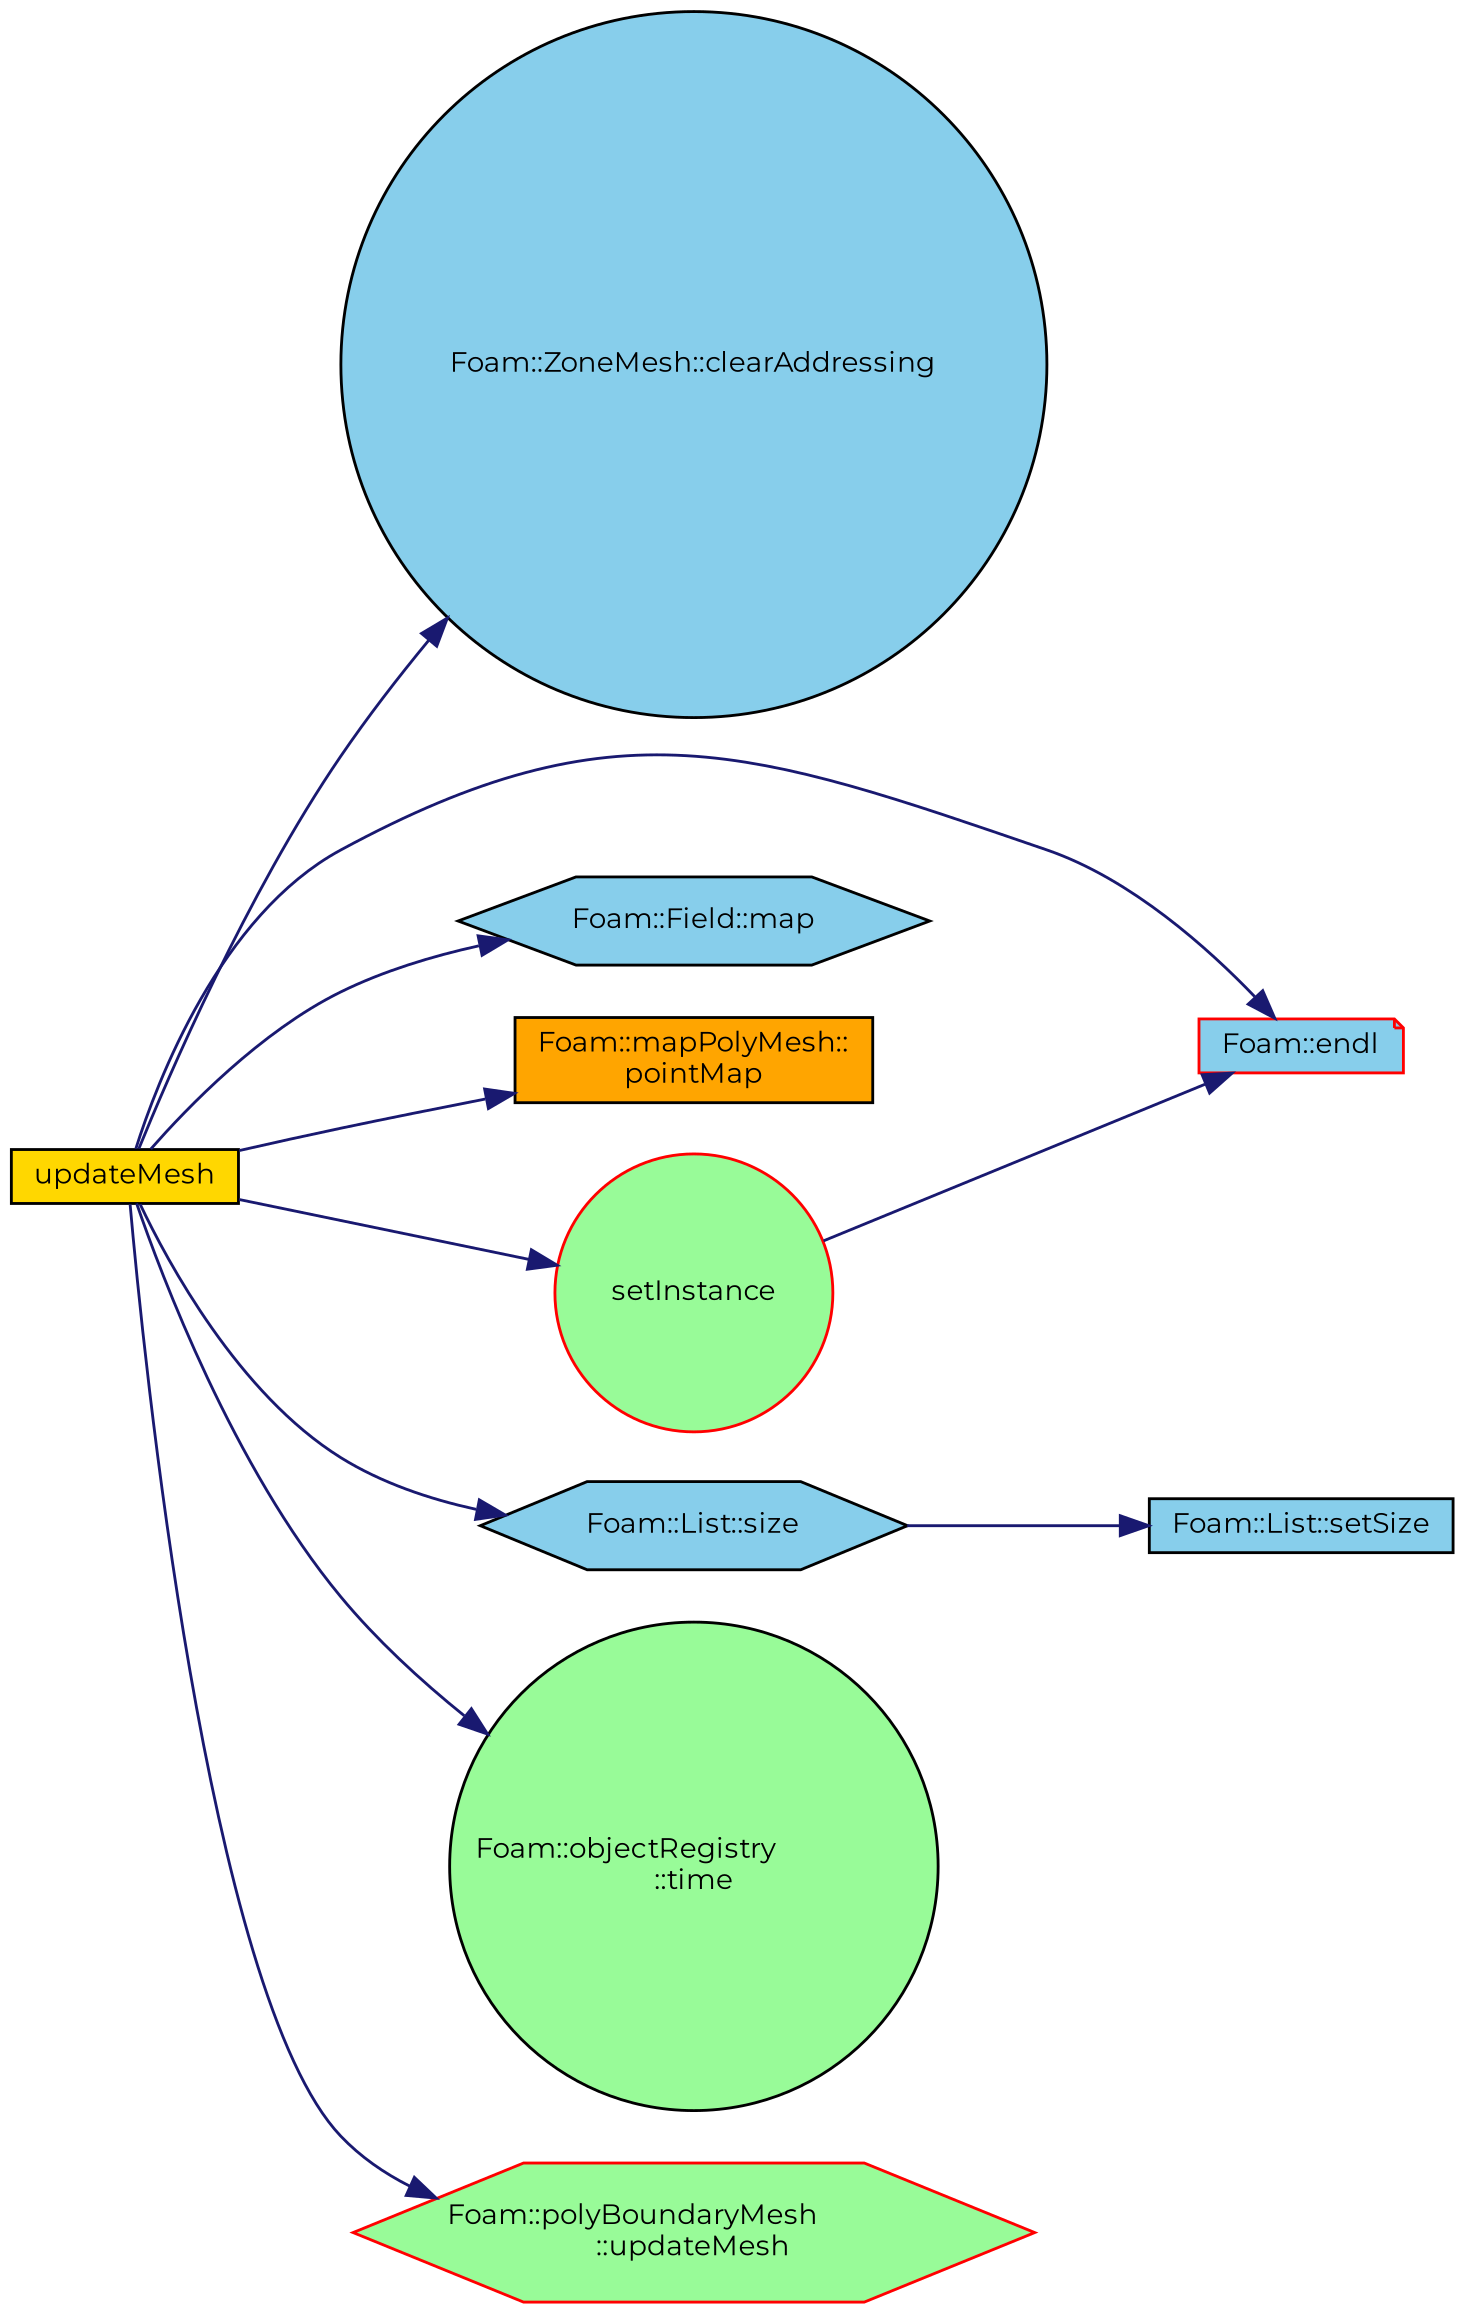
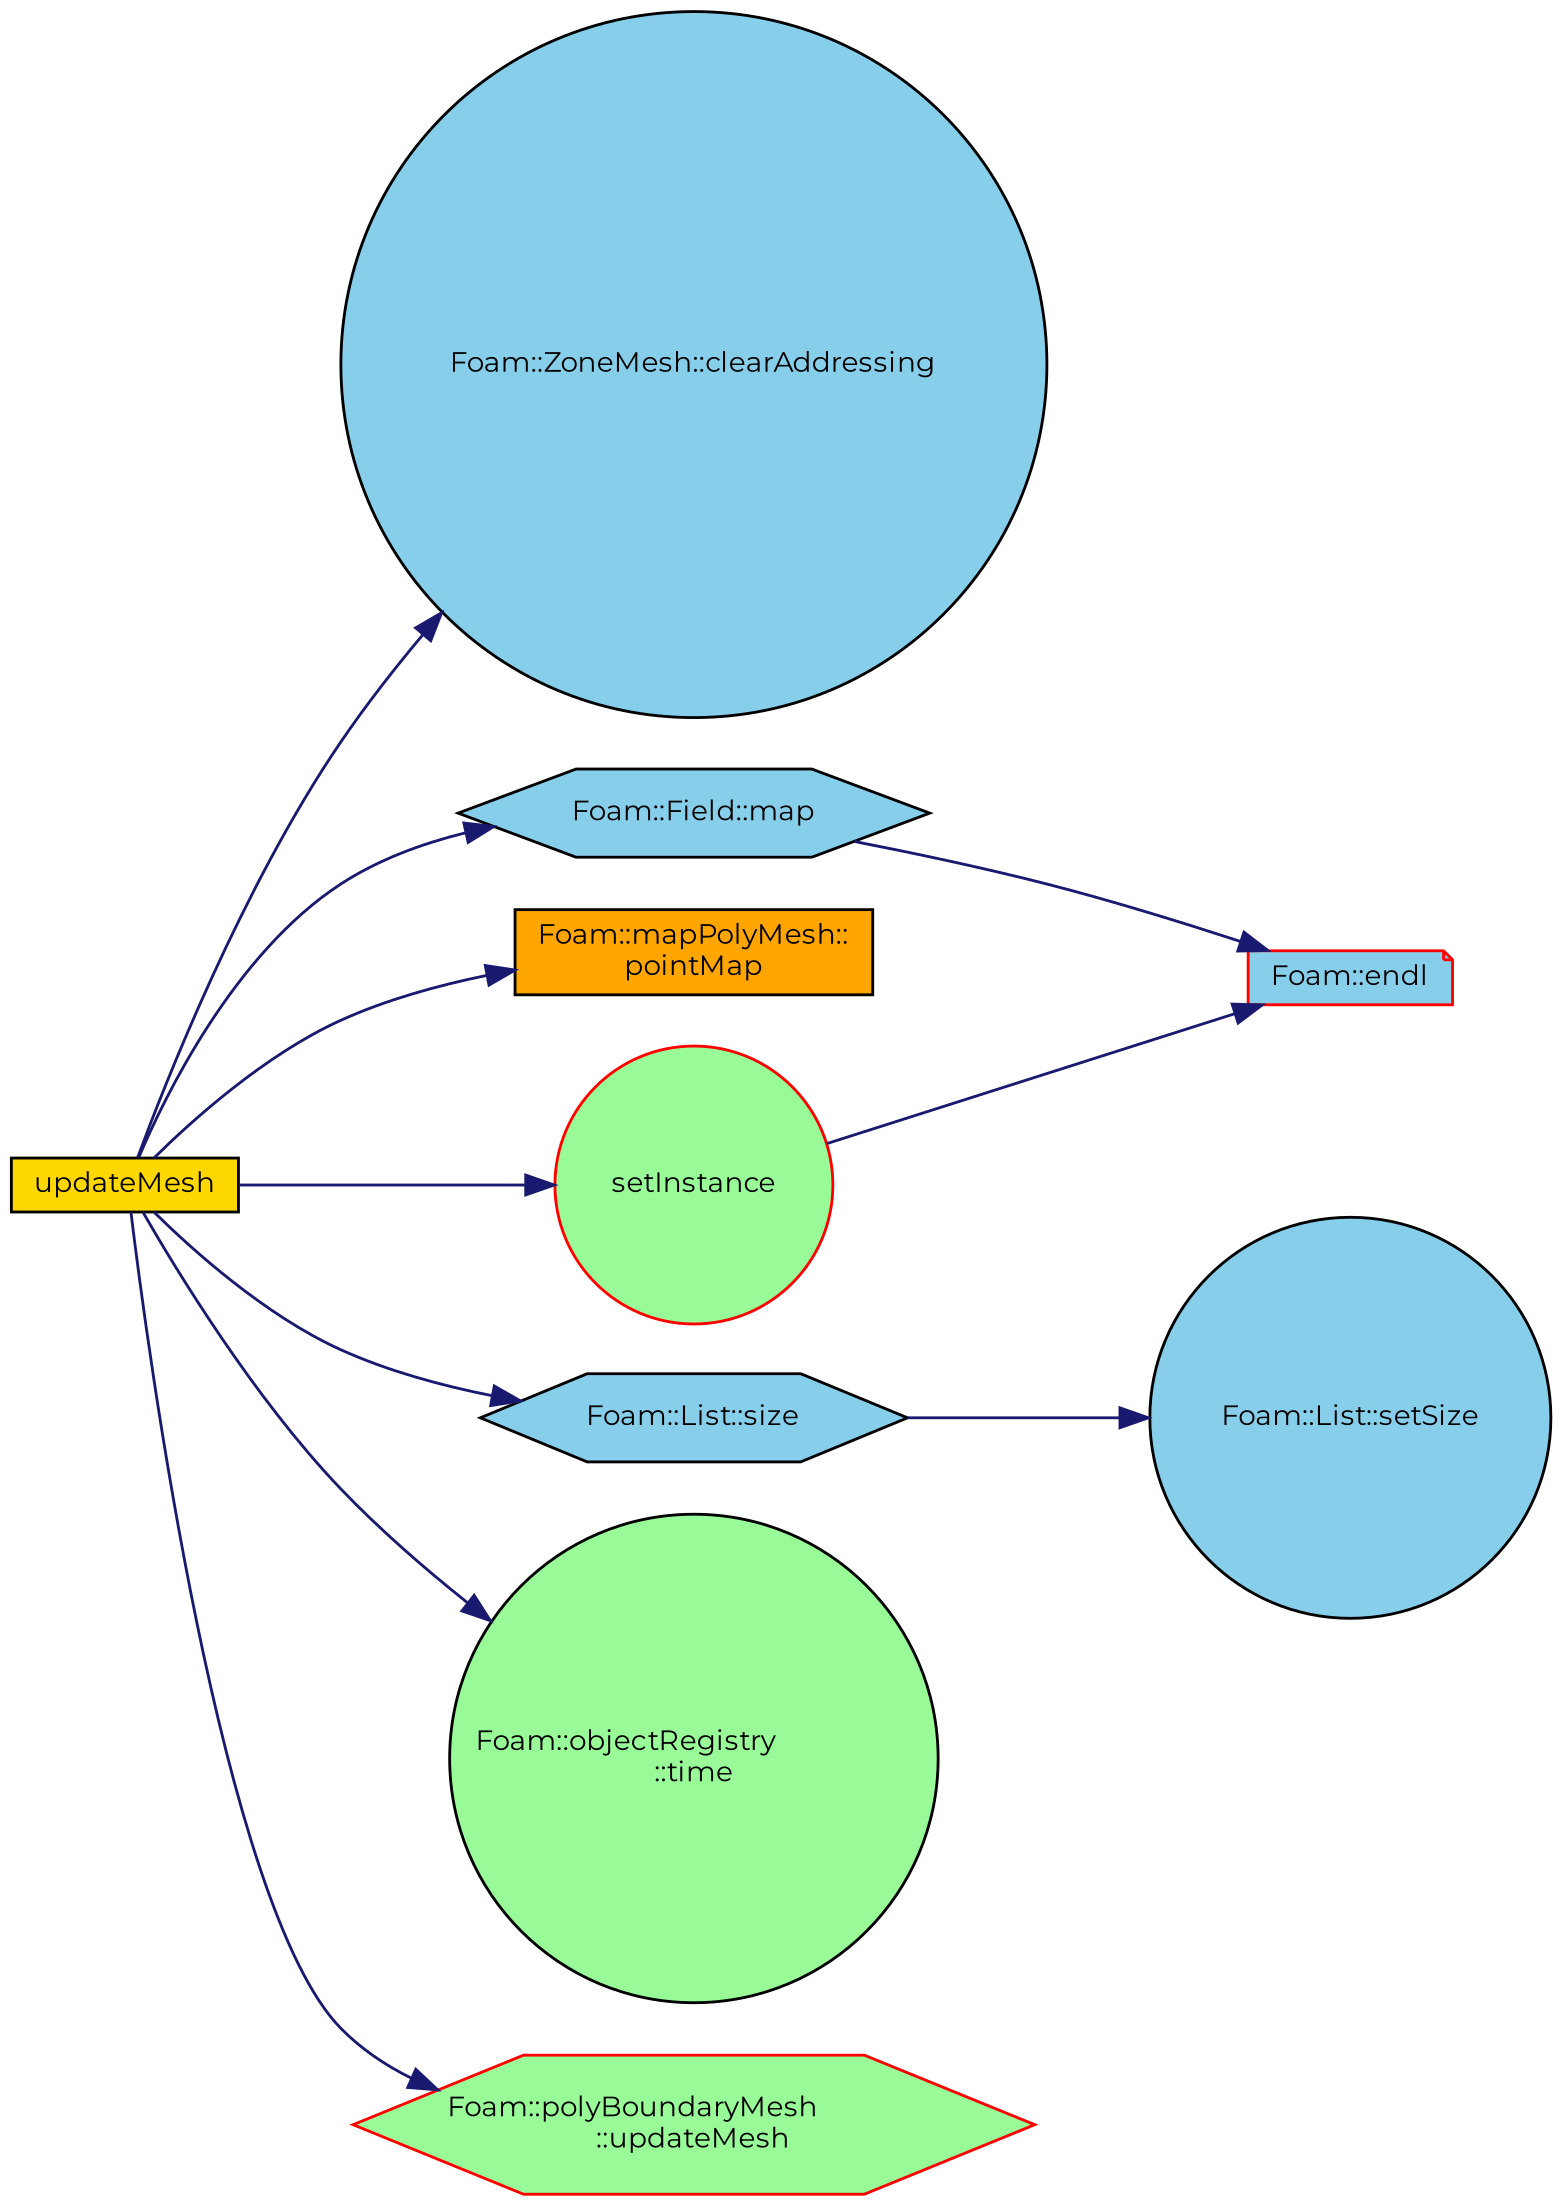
(635, 757) -> (1049, 885)
(1301, 1526) -> (1350, 1418)
